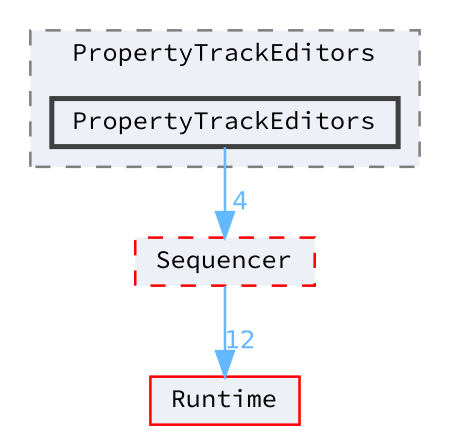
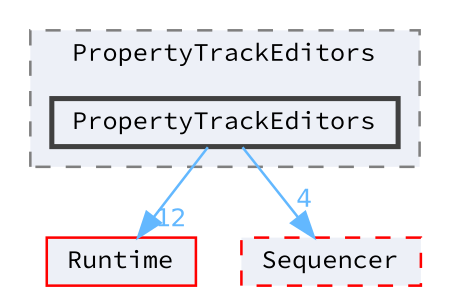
(225, 319) -> (181, 182)
